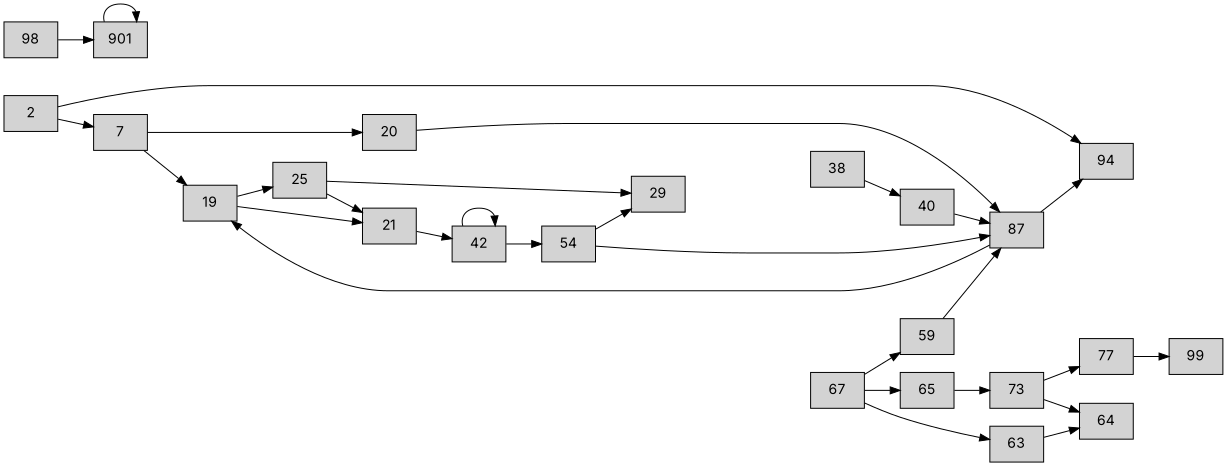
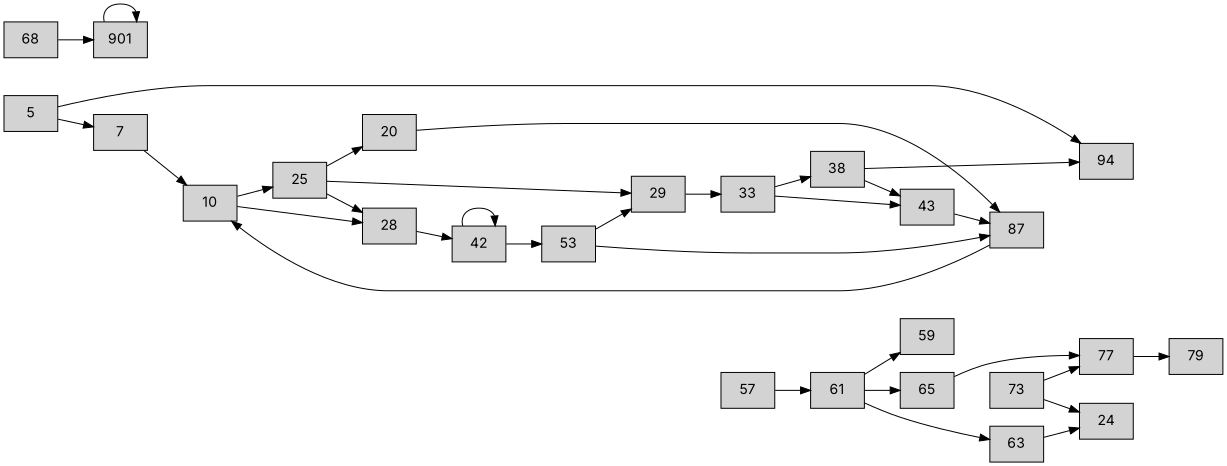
(31, 40) -> (31, 40)
(31, 114) -> (31, 114)
(250, 132) -> (340, 159)
none -> (748, 194)
(1058, 199) -> (967, 165)
(210, 203) -> (210, 203)
(927, 207) -> (927, 207)
(389, 226) -> (389, 226)
(569, 244) -> (569, 244)
(969, 287) -> none
(1196, 357) -> (1196, 357)
none -> (748, 390)
(837, 390) -> (837, 390)
(967, 390) -> (1010, 360)
(1106, 421) -> (1106, 421)
